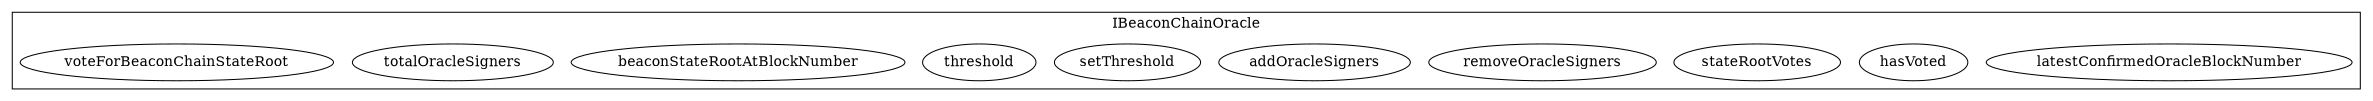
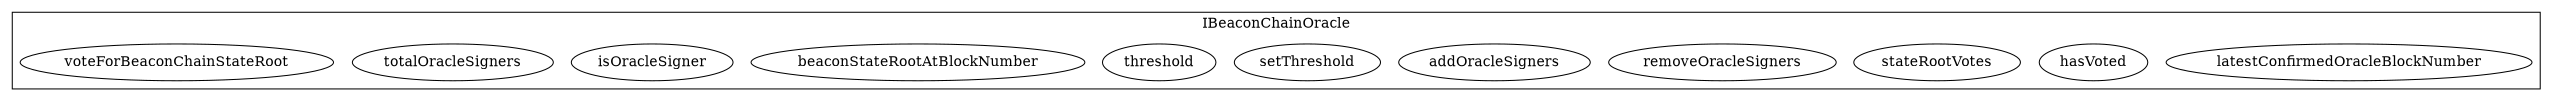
none -> (652, 62)
